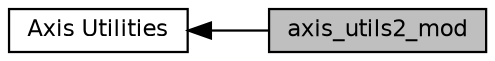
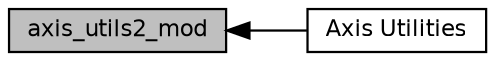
(240, 31) -> (278, 31)
